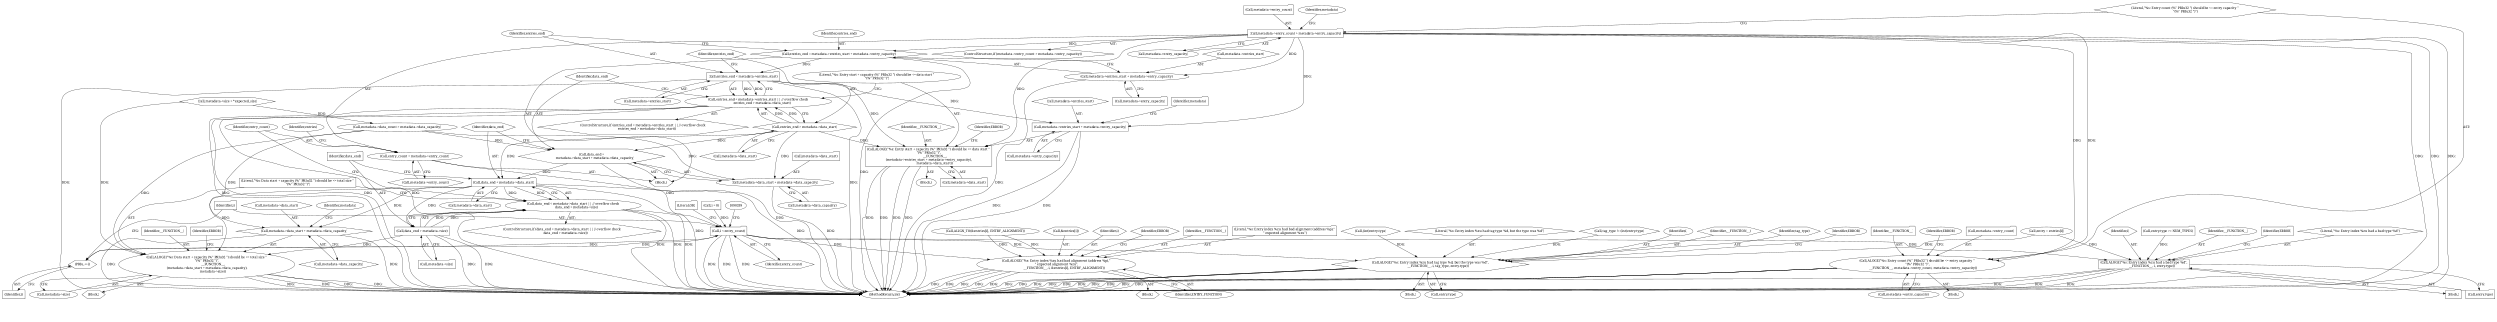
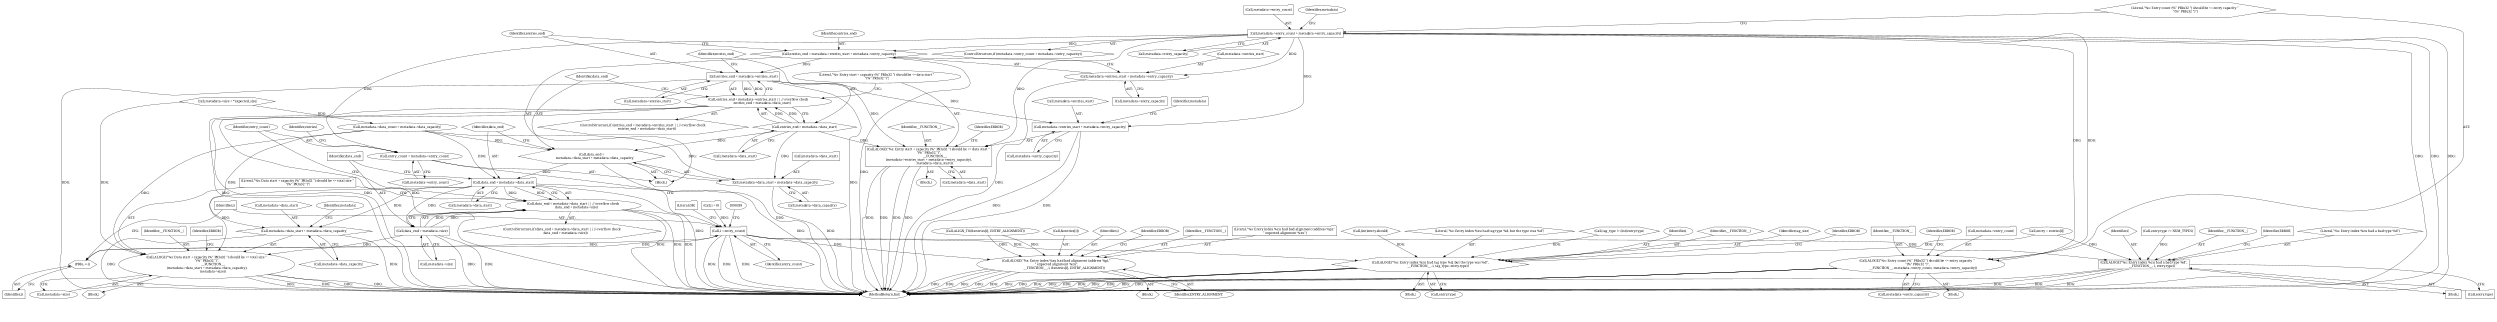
(369, 89) -> (369, 89)
(665, 137) -> (465, 147)
(671, 193) -> (671, 193)
(1371, 231) -> (1371, 231)
(1794, 231) -> (1794, 231)
(885, 295) -> (885, 295)
(1199, 295) -> (1199, 295)
